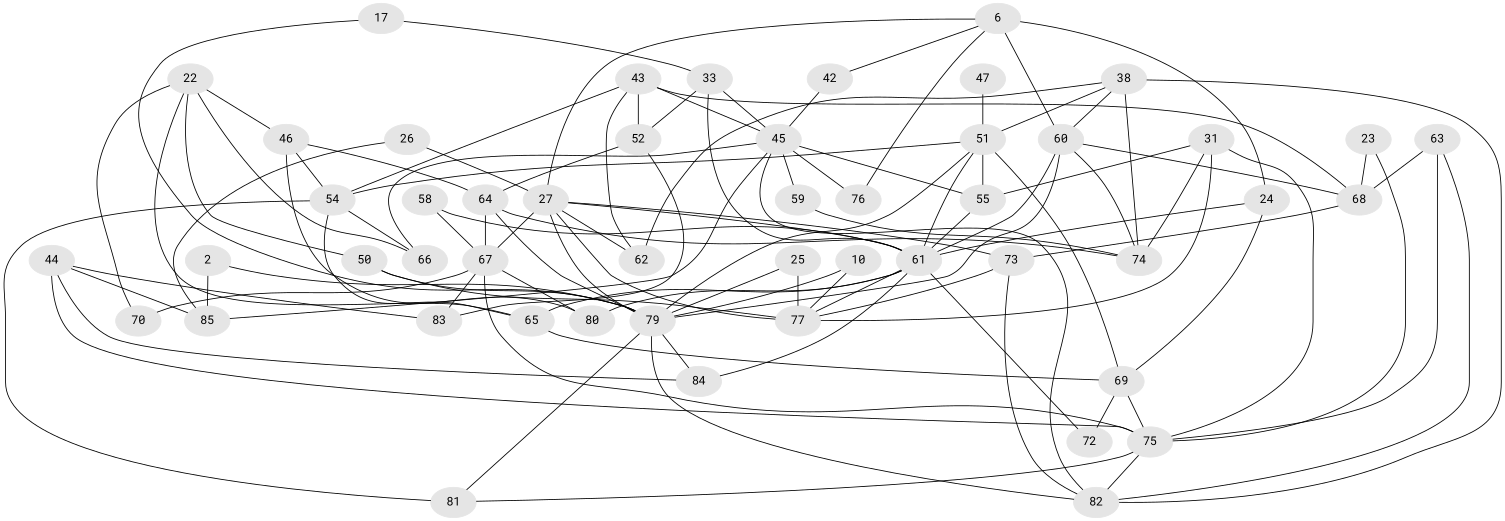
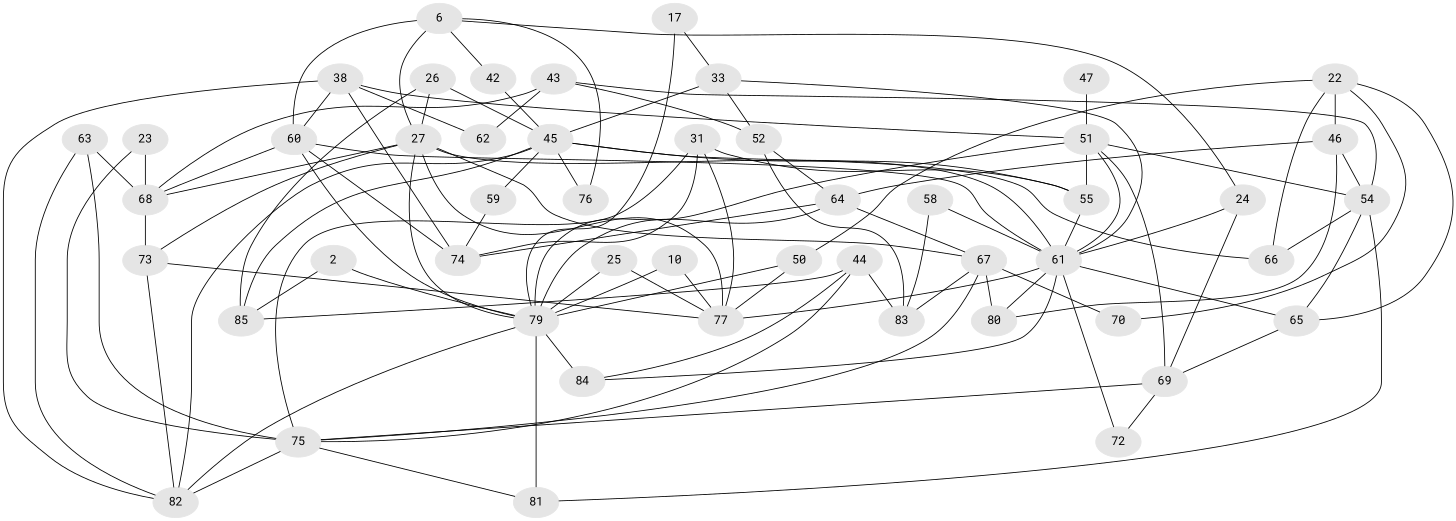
(714, 111) -> (492, 109)
(584, 224) -> (282, 170)
(455, 230) -> (921, 262)
